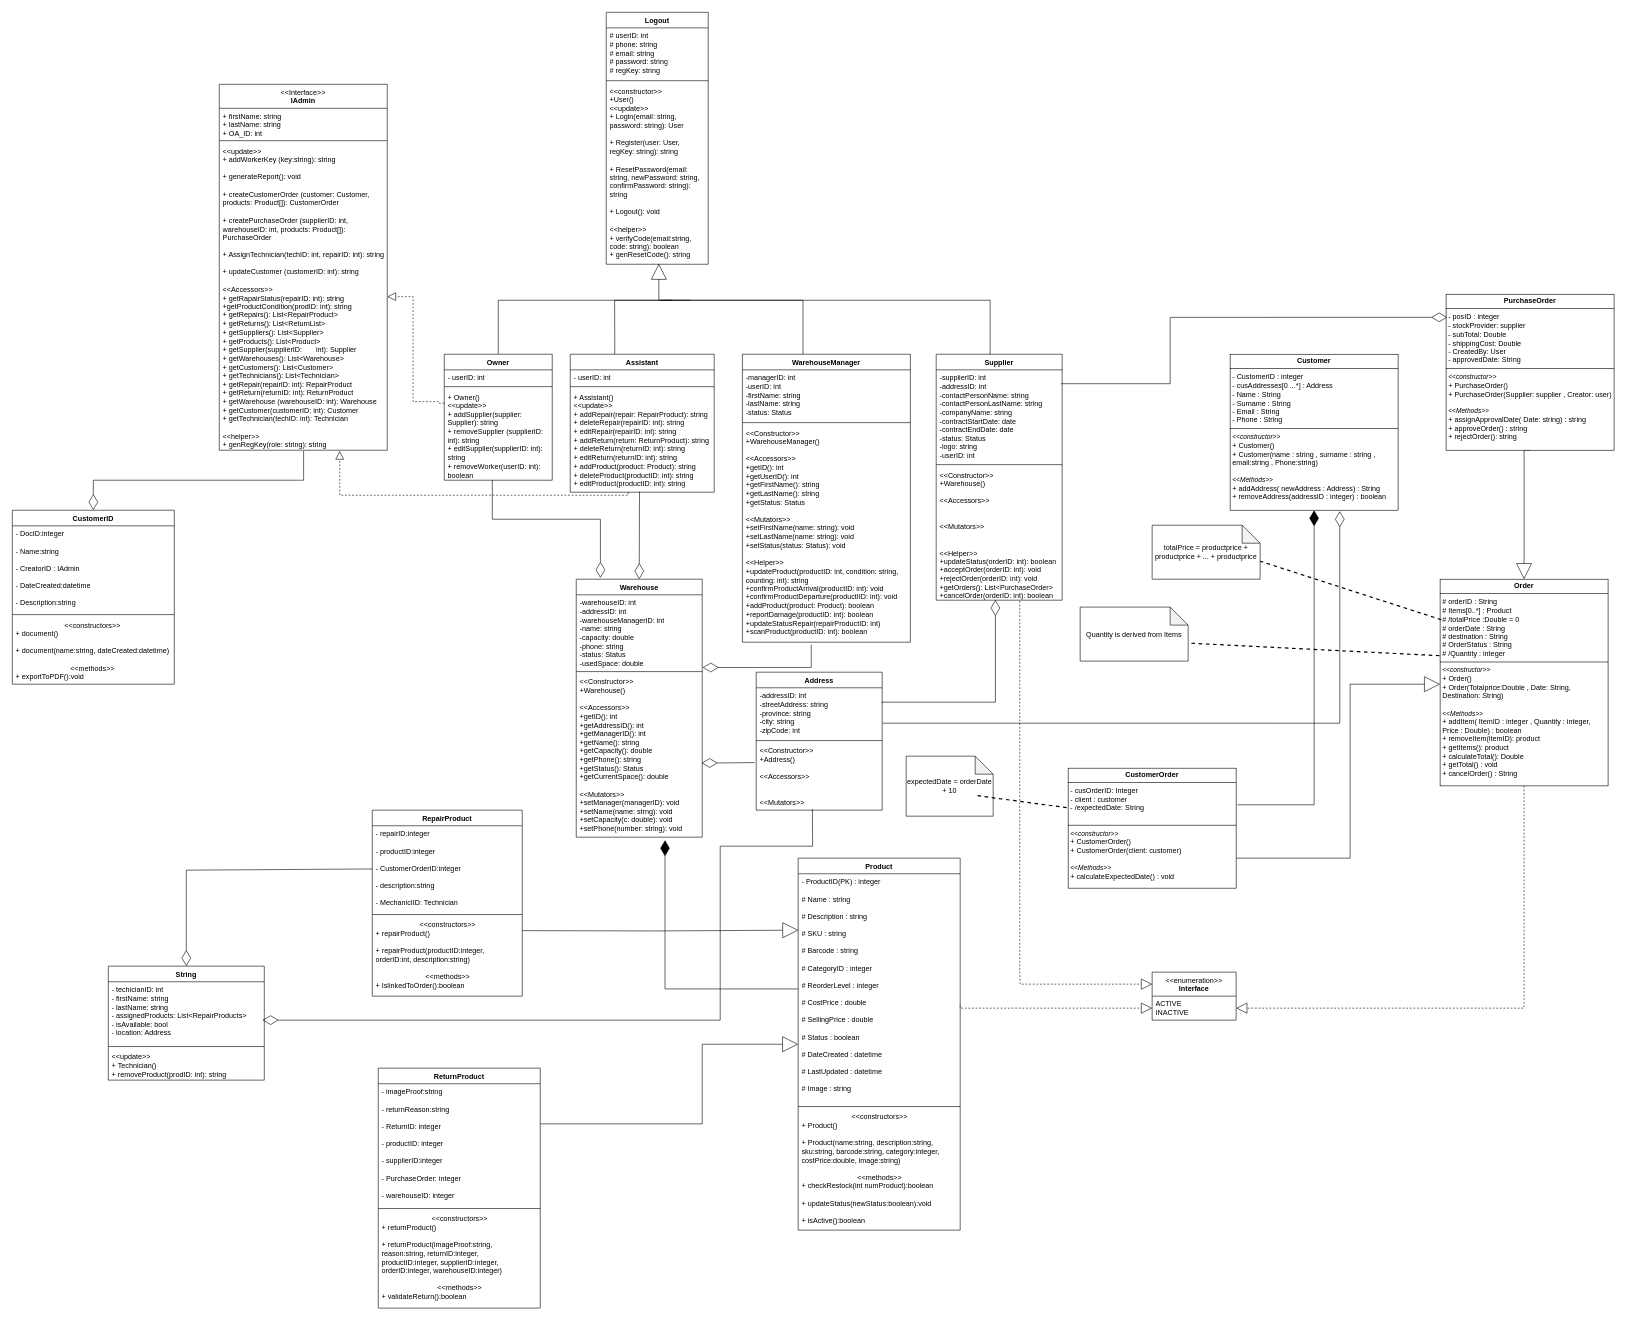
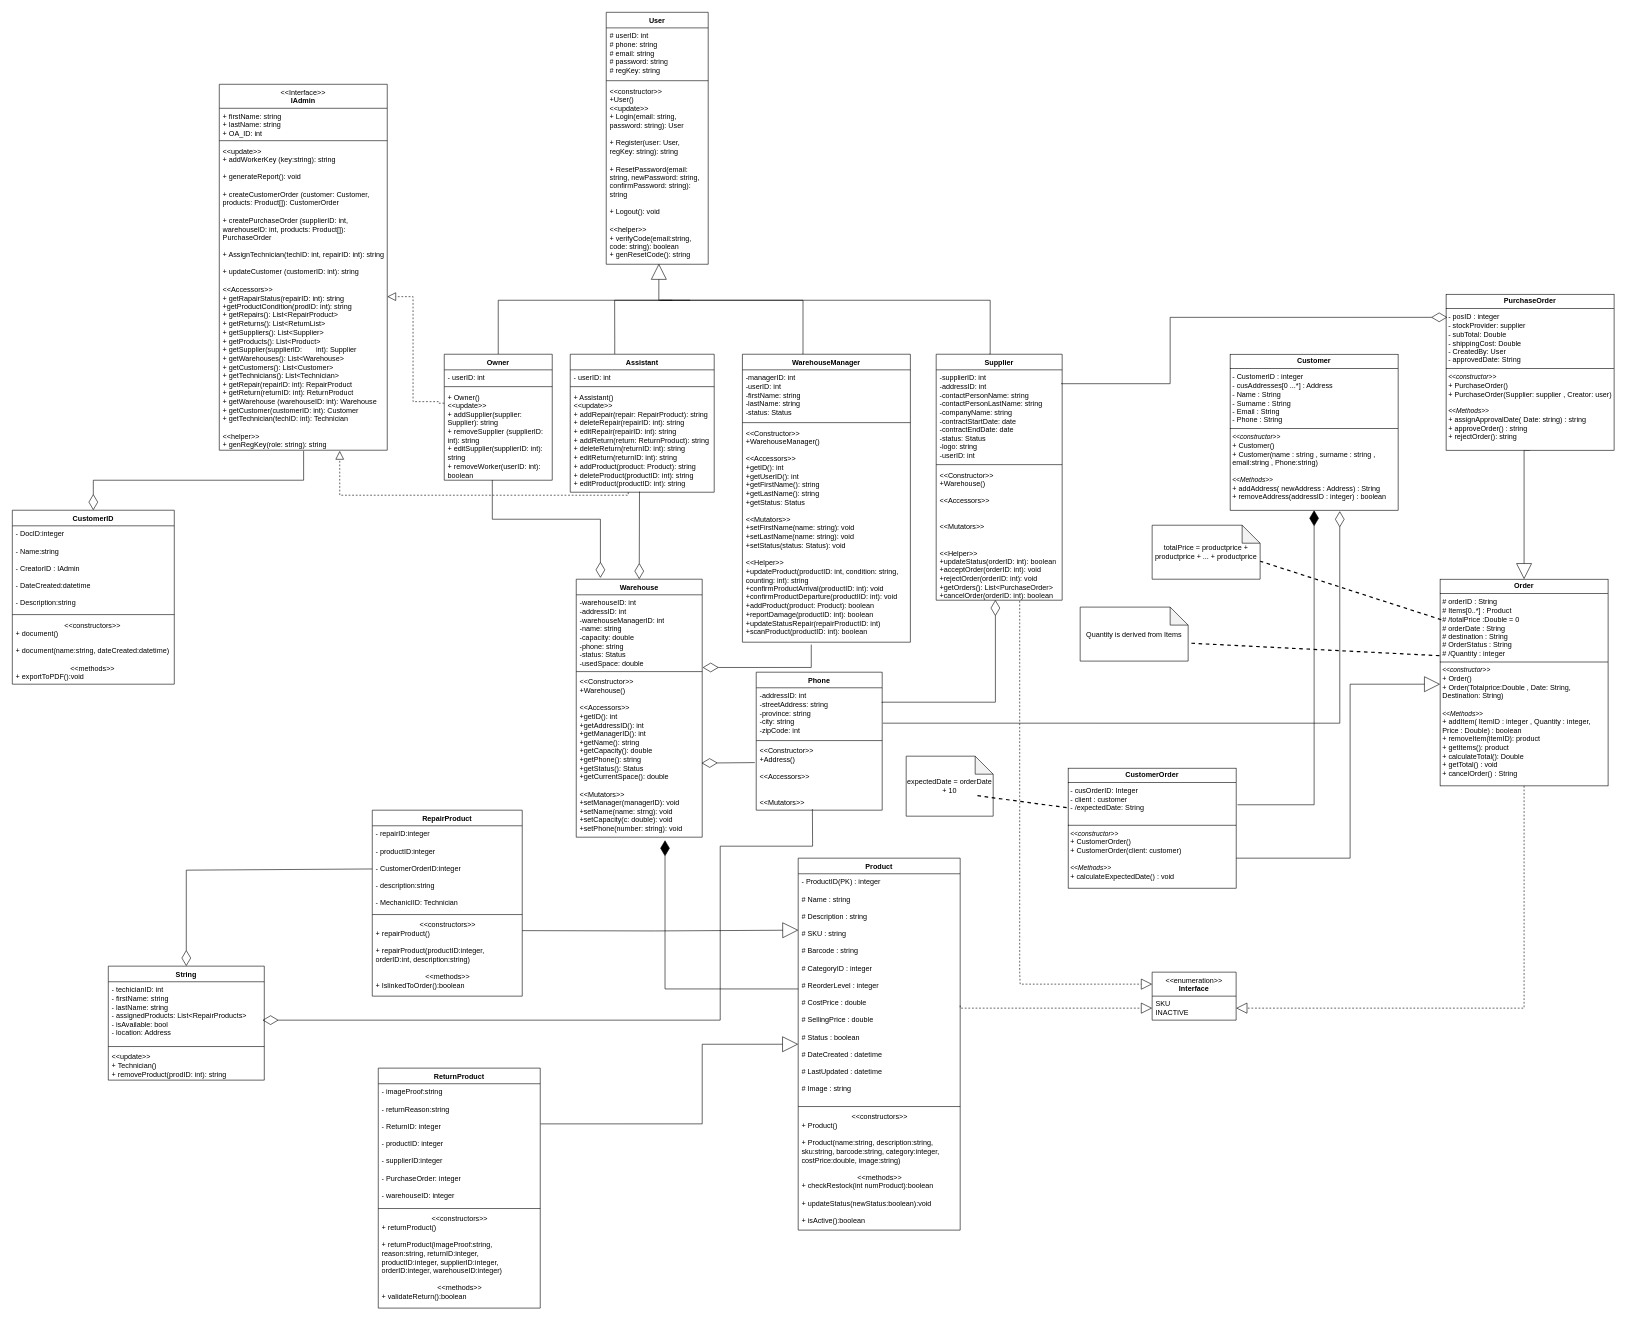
(657, 21) -> (657, 21)
(819, 681) -> (819, 681)
(1172, 1008) -> (1172, 1008)
